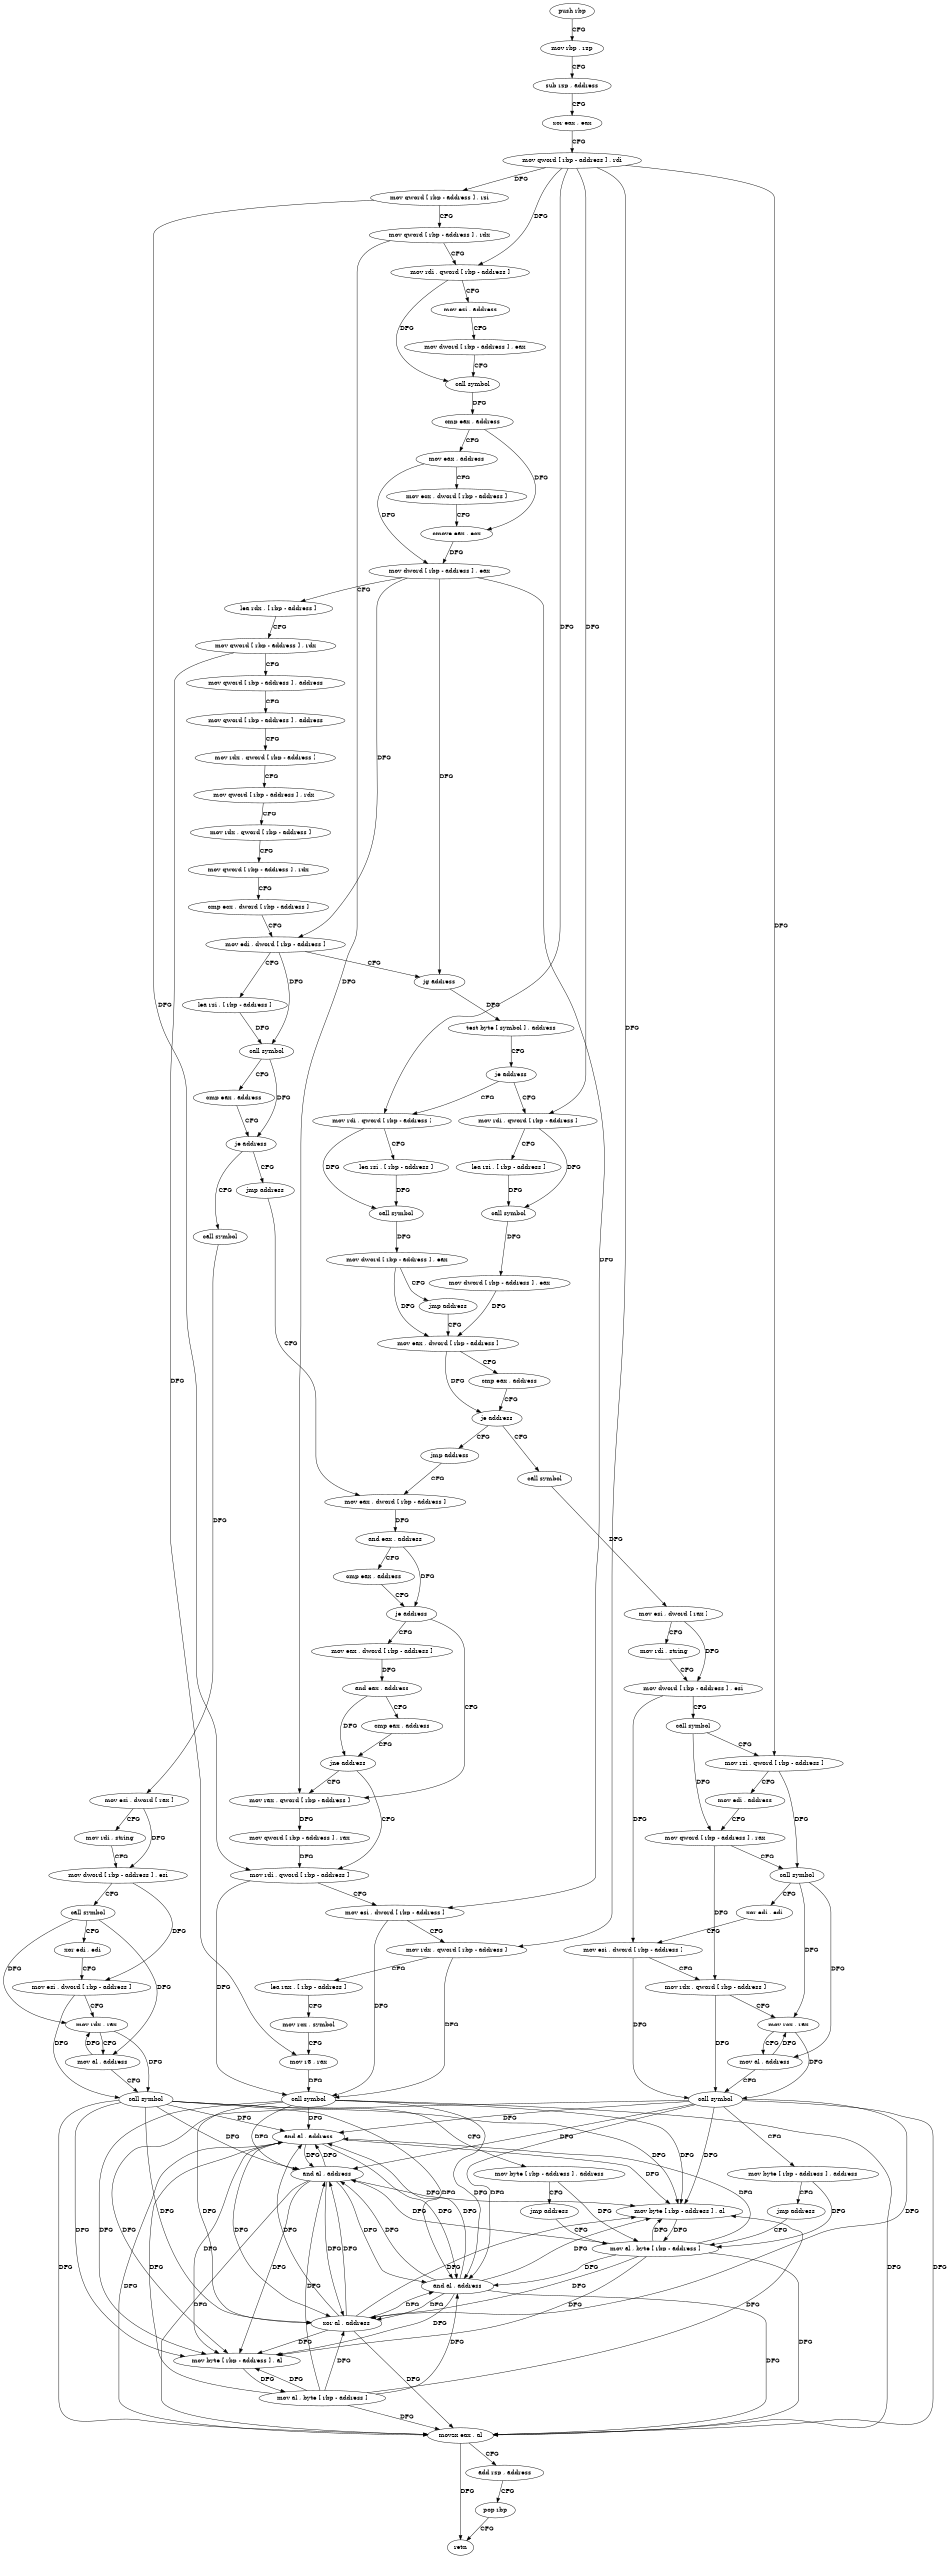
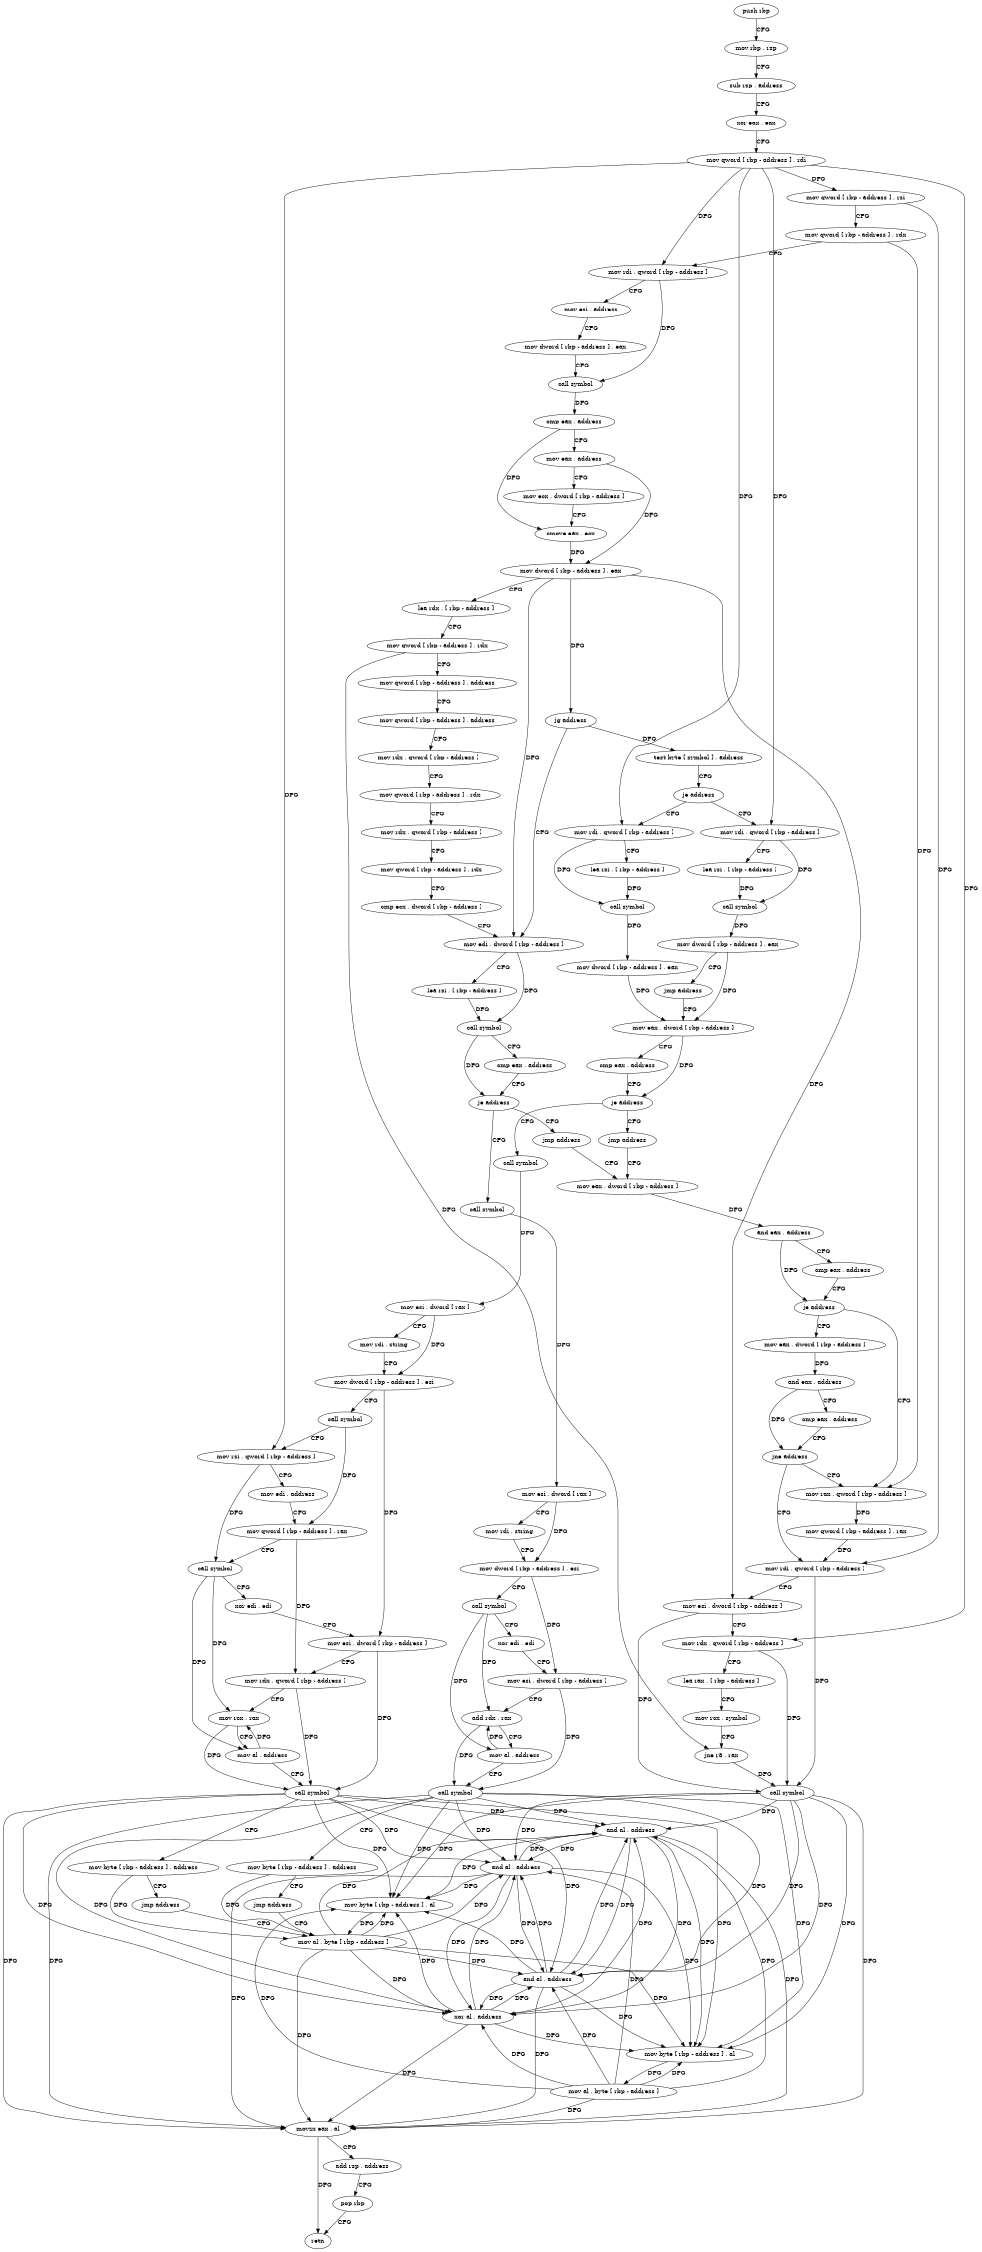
(360, 964) -> (535, 829)
(97, 2025) -> (492, 1718)
(309, 2062) -> (721, 1756)
